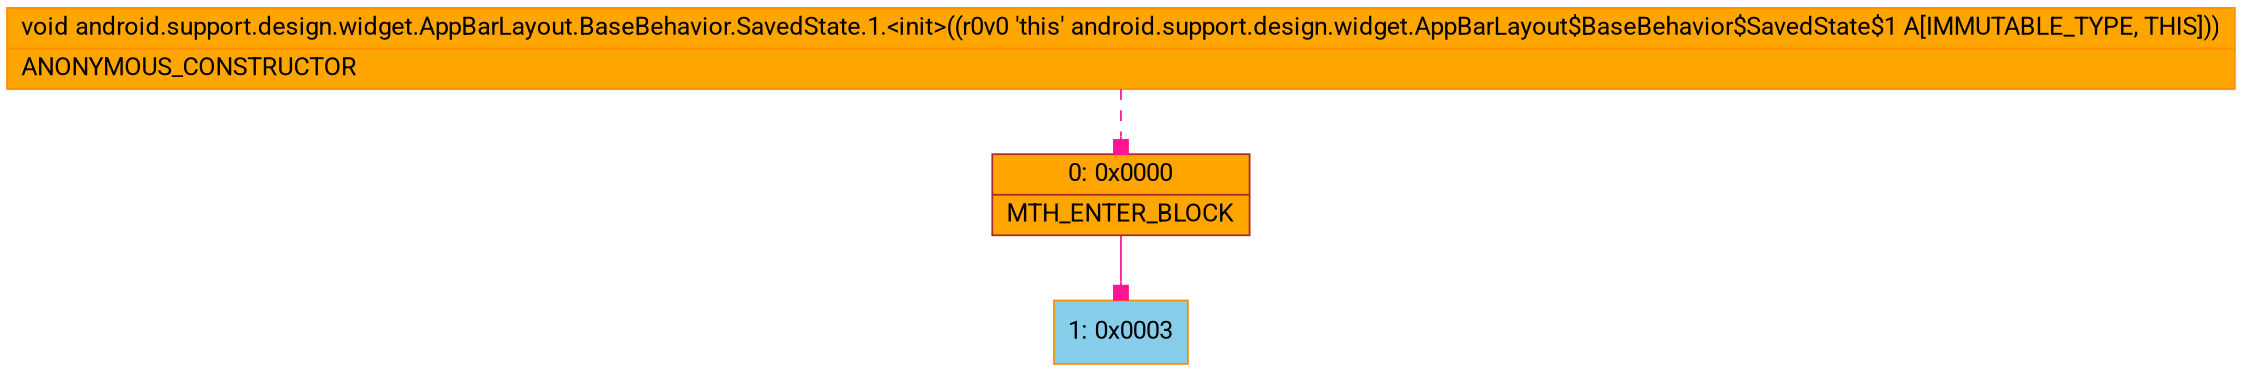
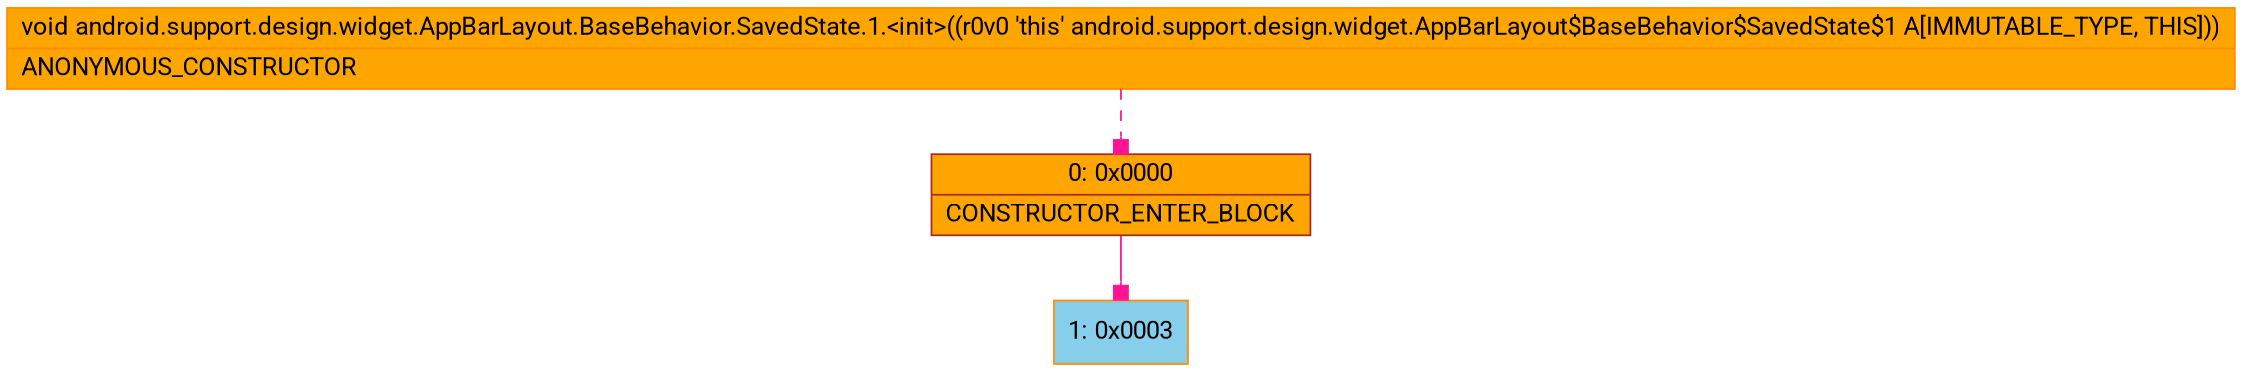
(1121, 214) -> (1121, 214)
